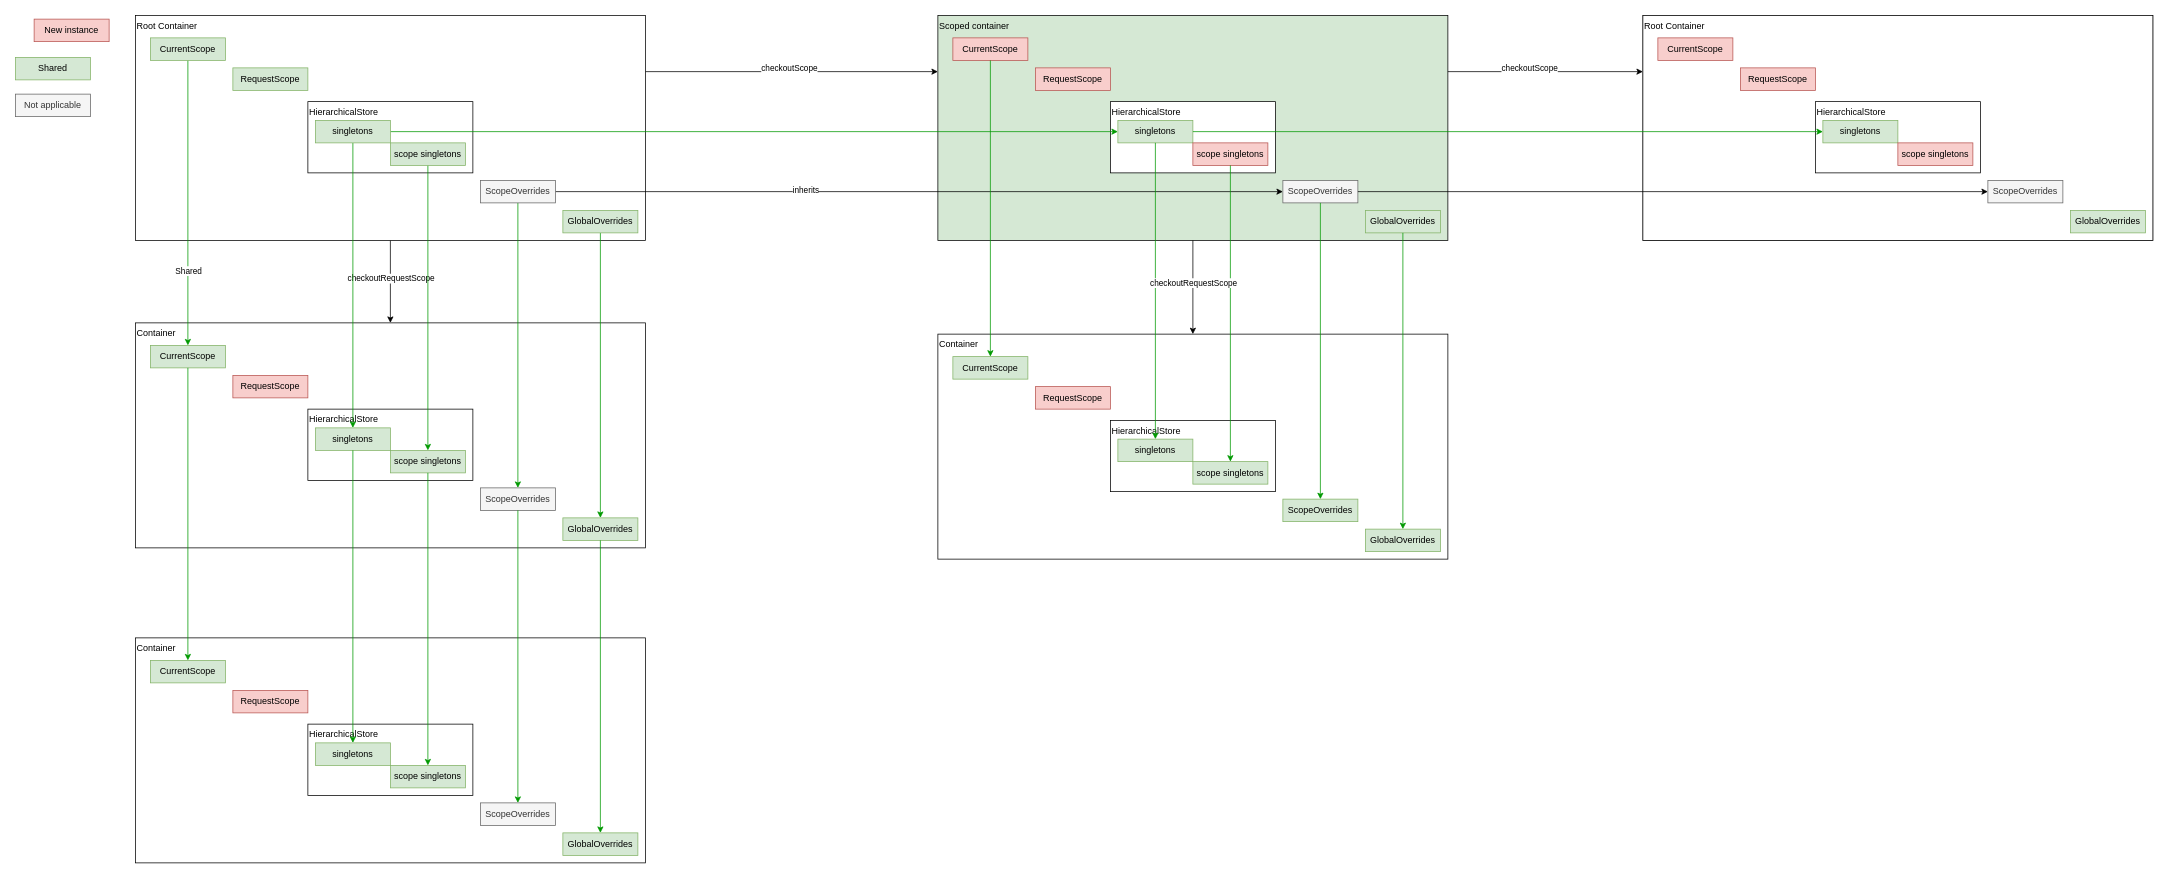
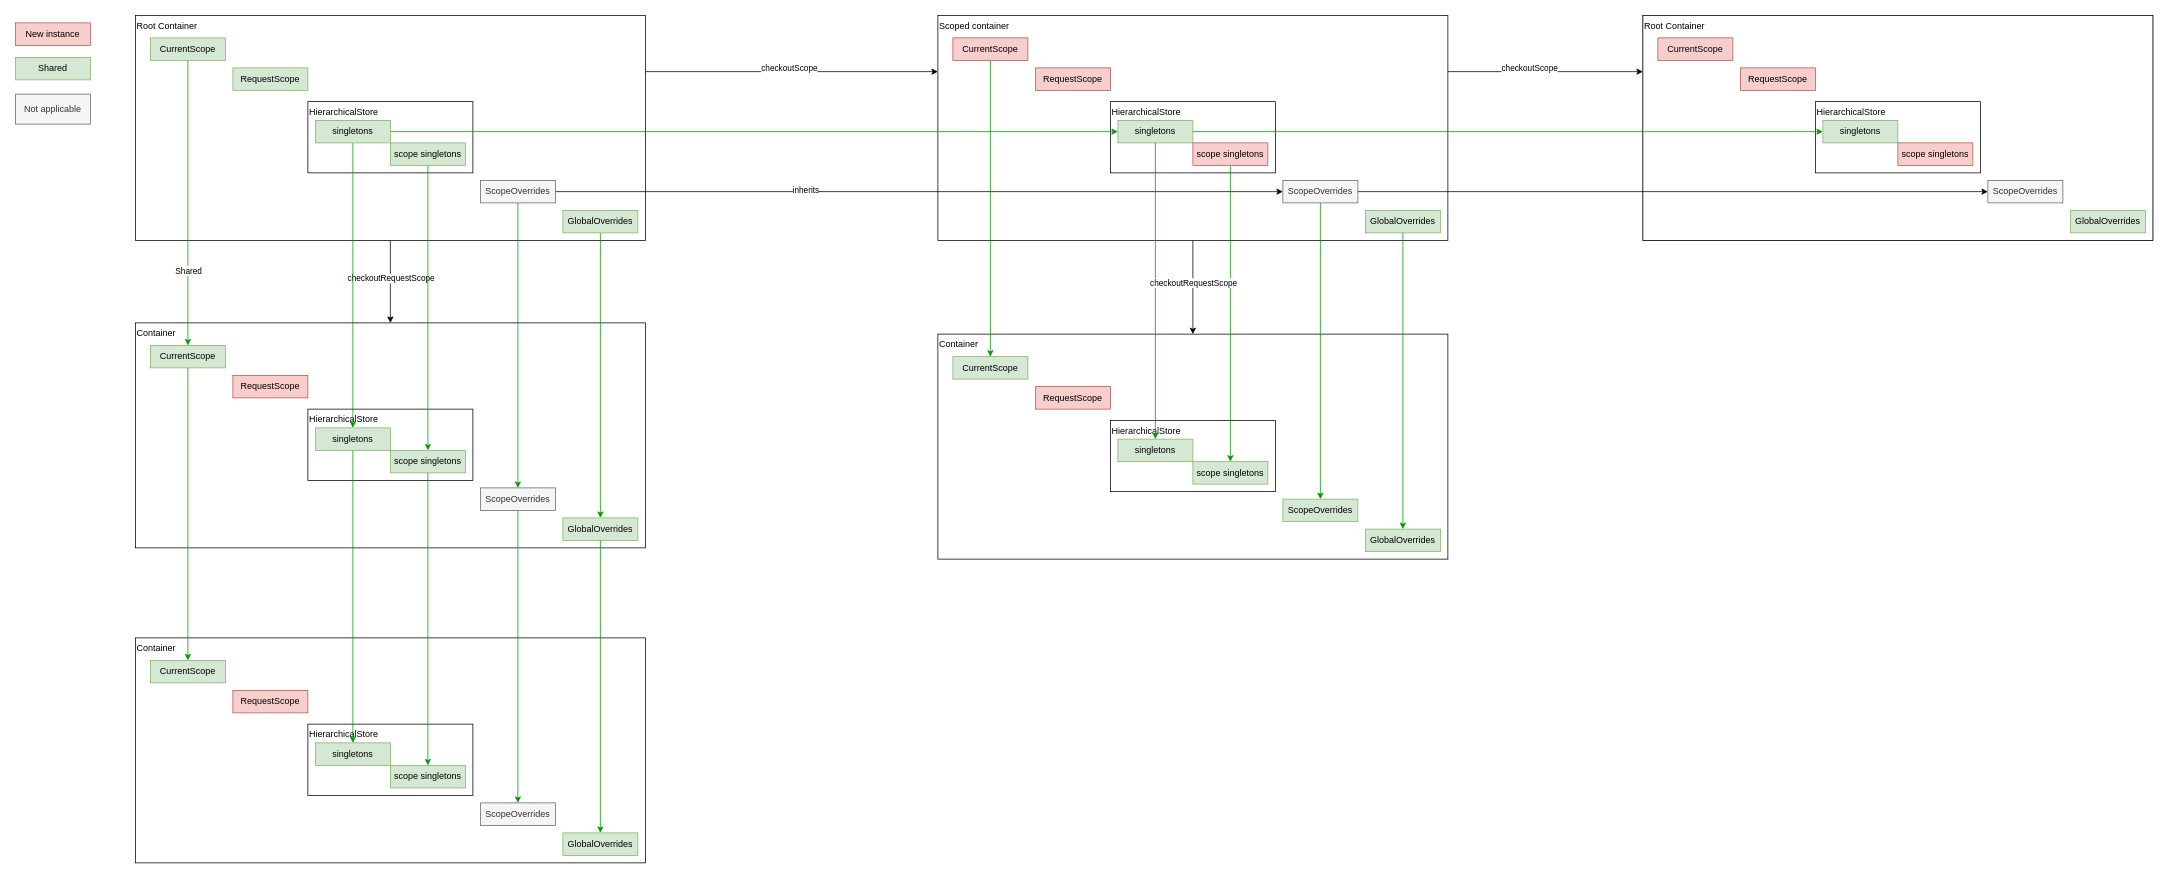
(977, 26) -> (977, 26)
(72, 30) -> (53, 34)
(53, 105) -> (53, 109)
